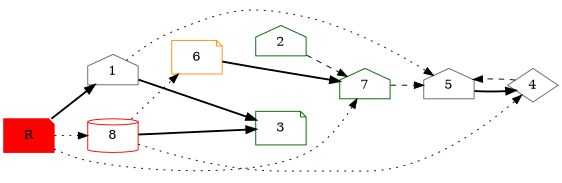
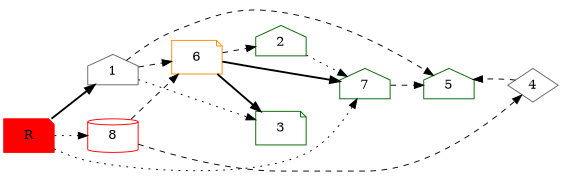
(276, 12) -> (276, 12)
none -> (234, 51)
(323, 64) -> (323, 64)
none -> (150, 65)
(449, 85) -> (449, 85)
(490, 92) -> none
(193, 98) -> (193, 98)
(151, 100) -> (151, 100)
(192, 132) -> (235, 89)
(334, 171) -> (334, 171)
